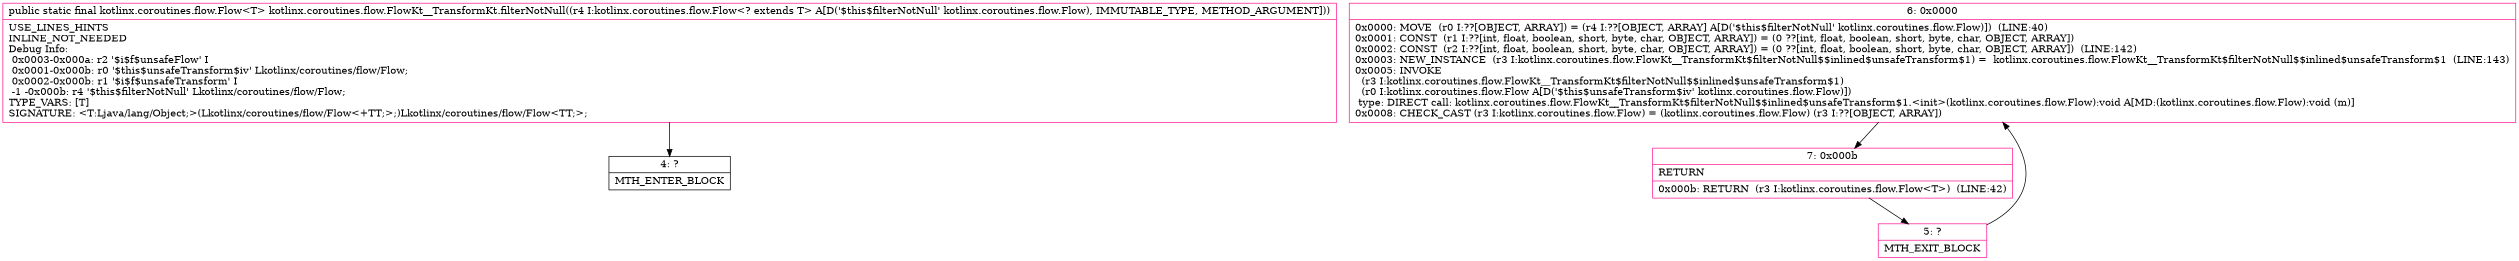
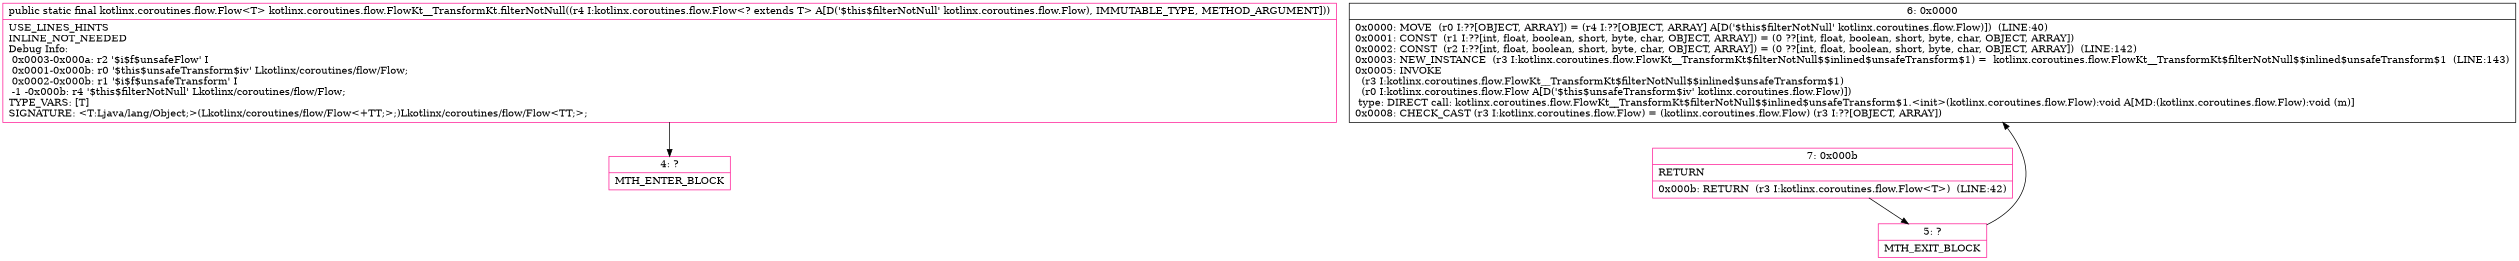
(1932, 63) -> (1932, 63)
(1869, 133) -> none
(670, 173) -> (670, 173)
